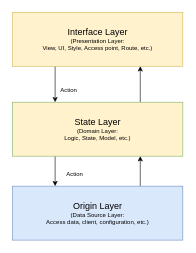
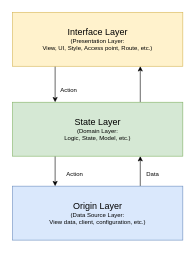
(98, 129) -> (98, 129)
none -> (153, 174)
(98, 213) -> (98, 213)
